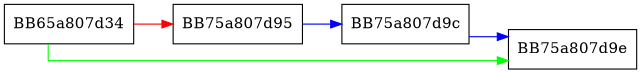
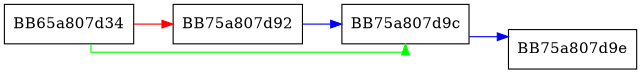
(238, 24) -> (238, 24)
(264, 61) -> (244, 52)
